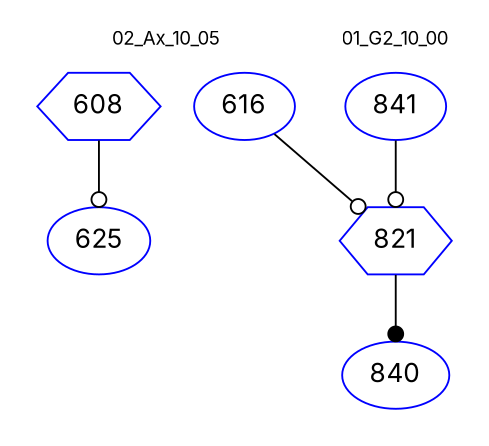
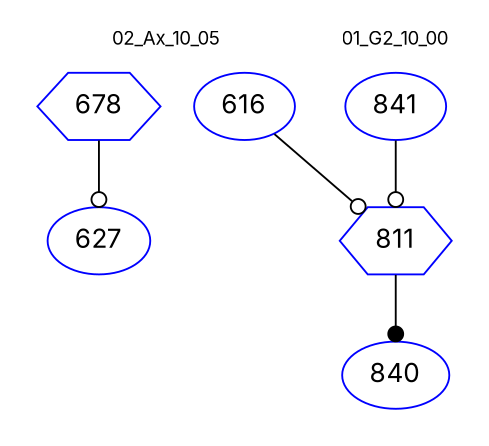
(99, 106) -> (99, 106)
(99, 241) -> (99, 241)
(396, 241) -> (396, 241)
